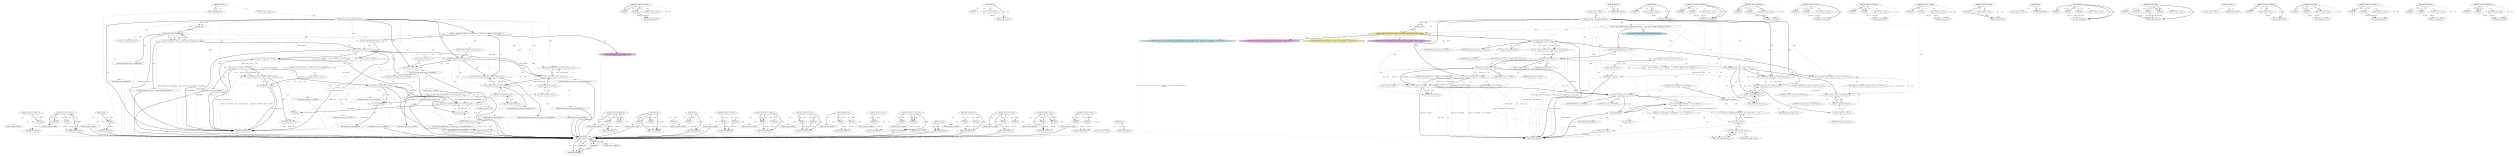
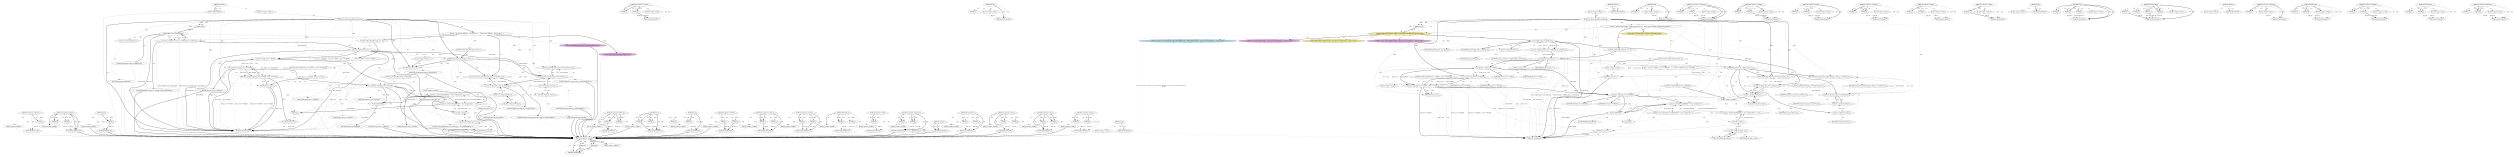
(1644, 34) -> (1644, 34)
none -> (583, 45)
